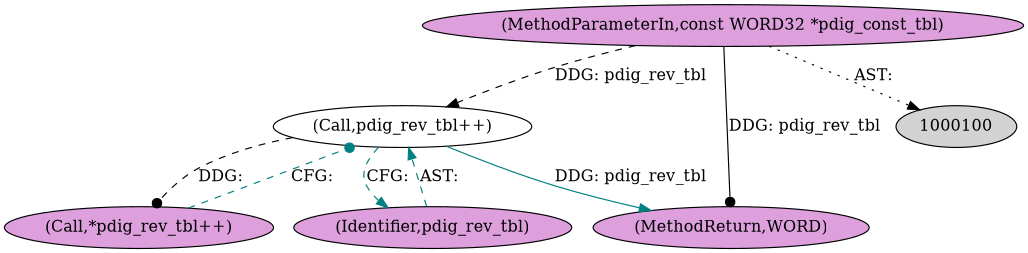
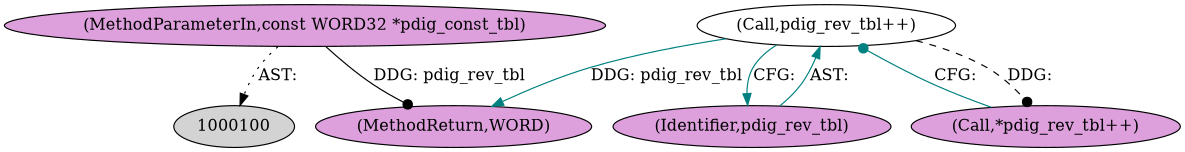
(545, 70) -> none
(364, 174) -> (755, 65)
(267, 179) -> (928, 82)
(419, 183) -> (801, 84)
